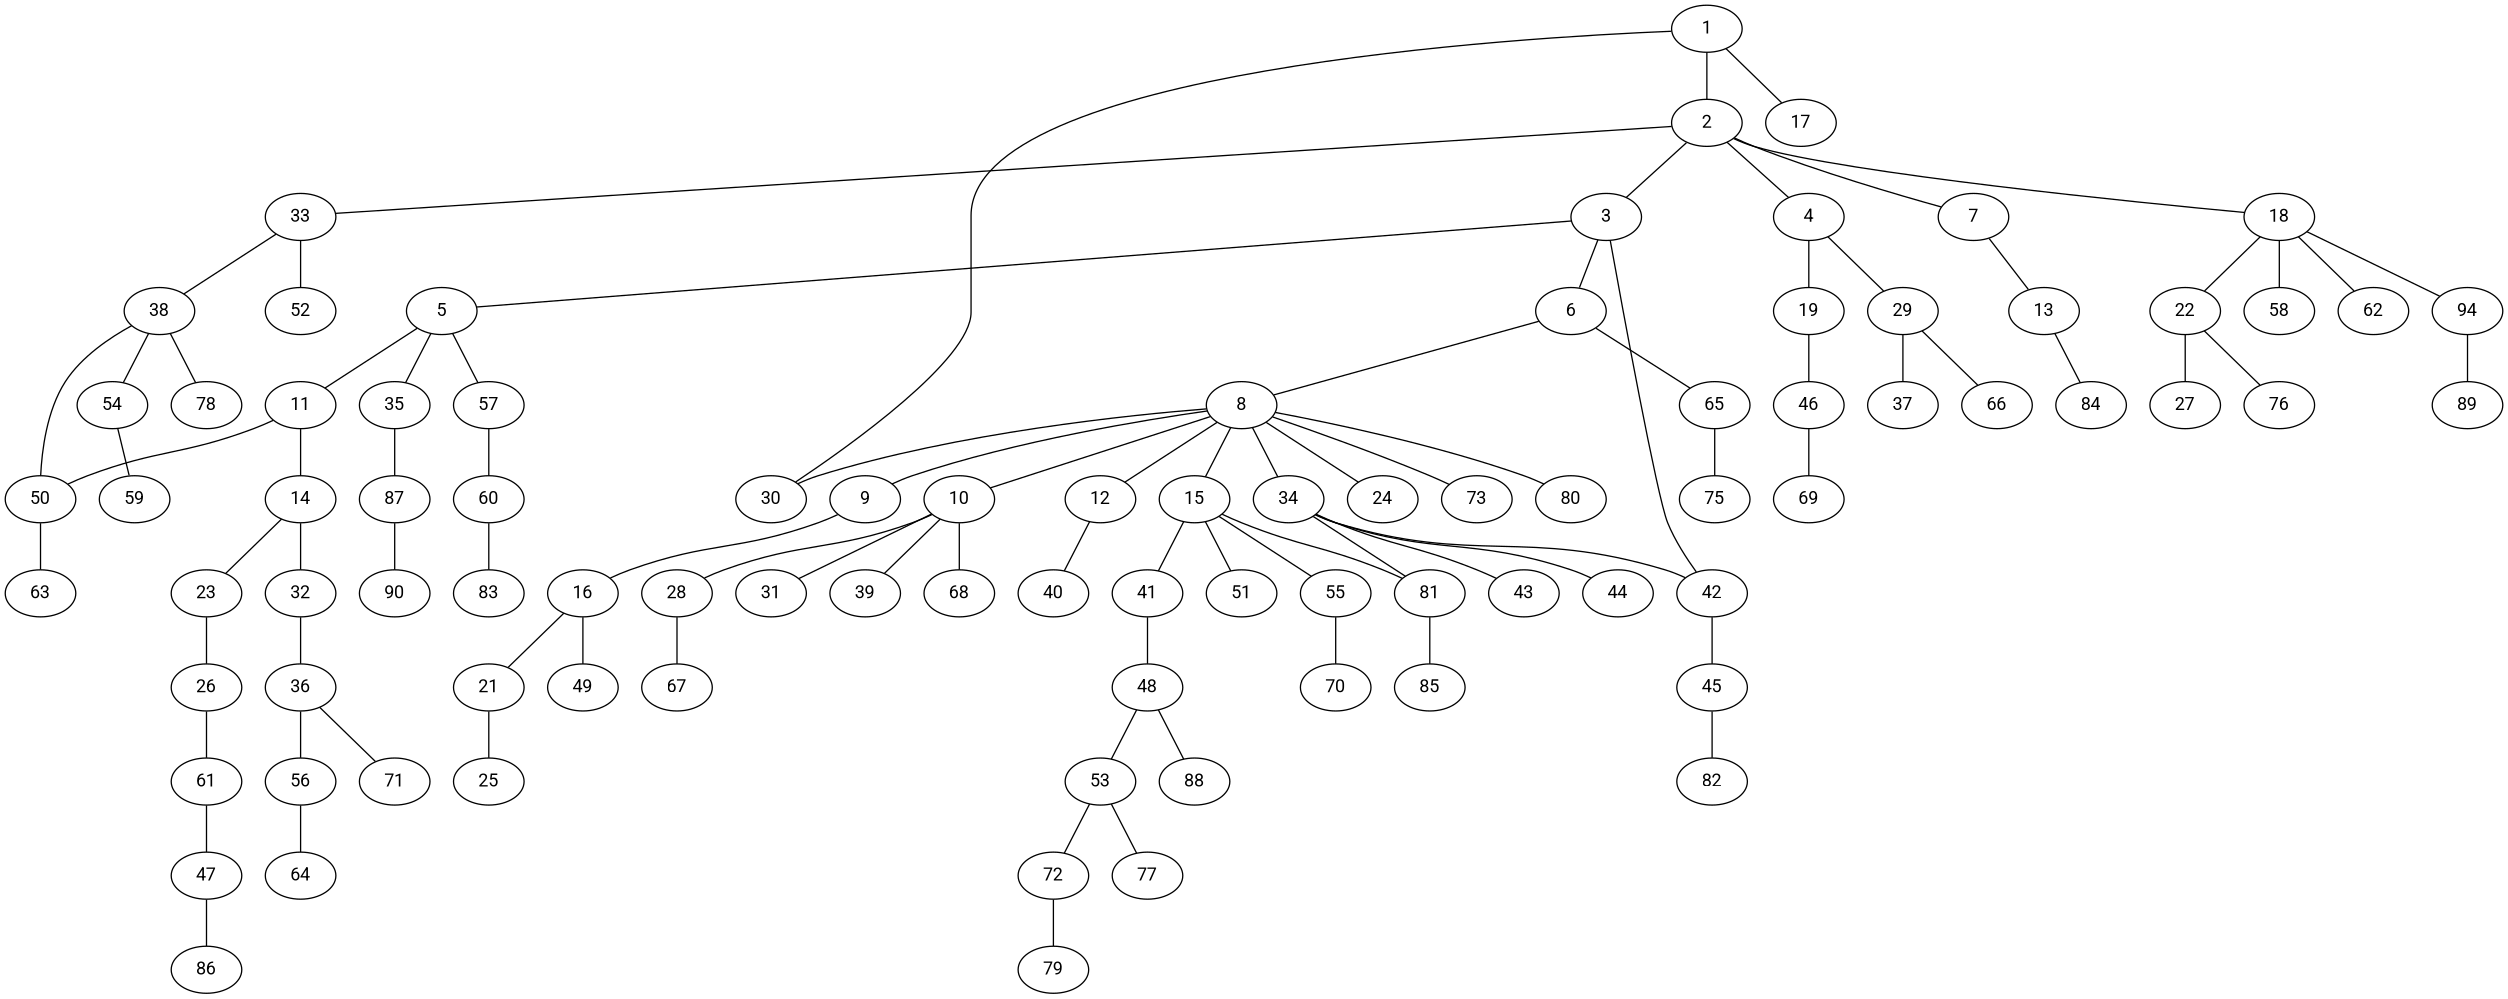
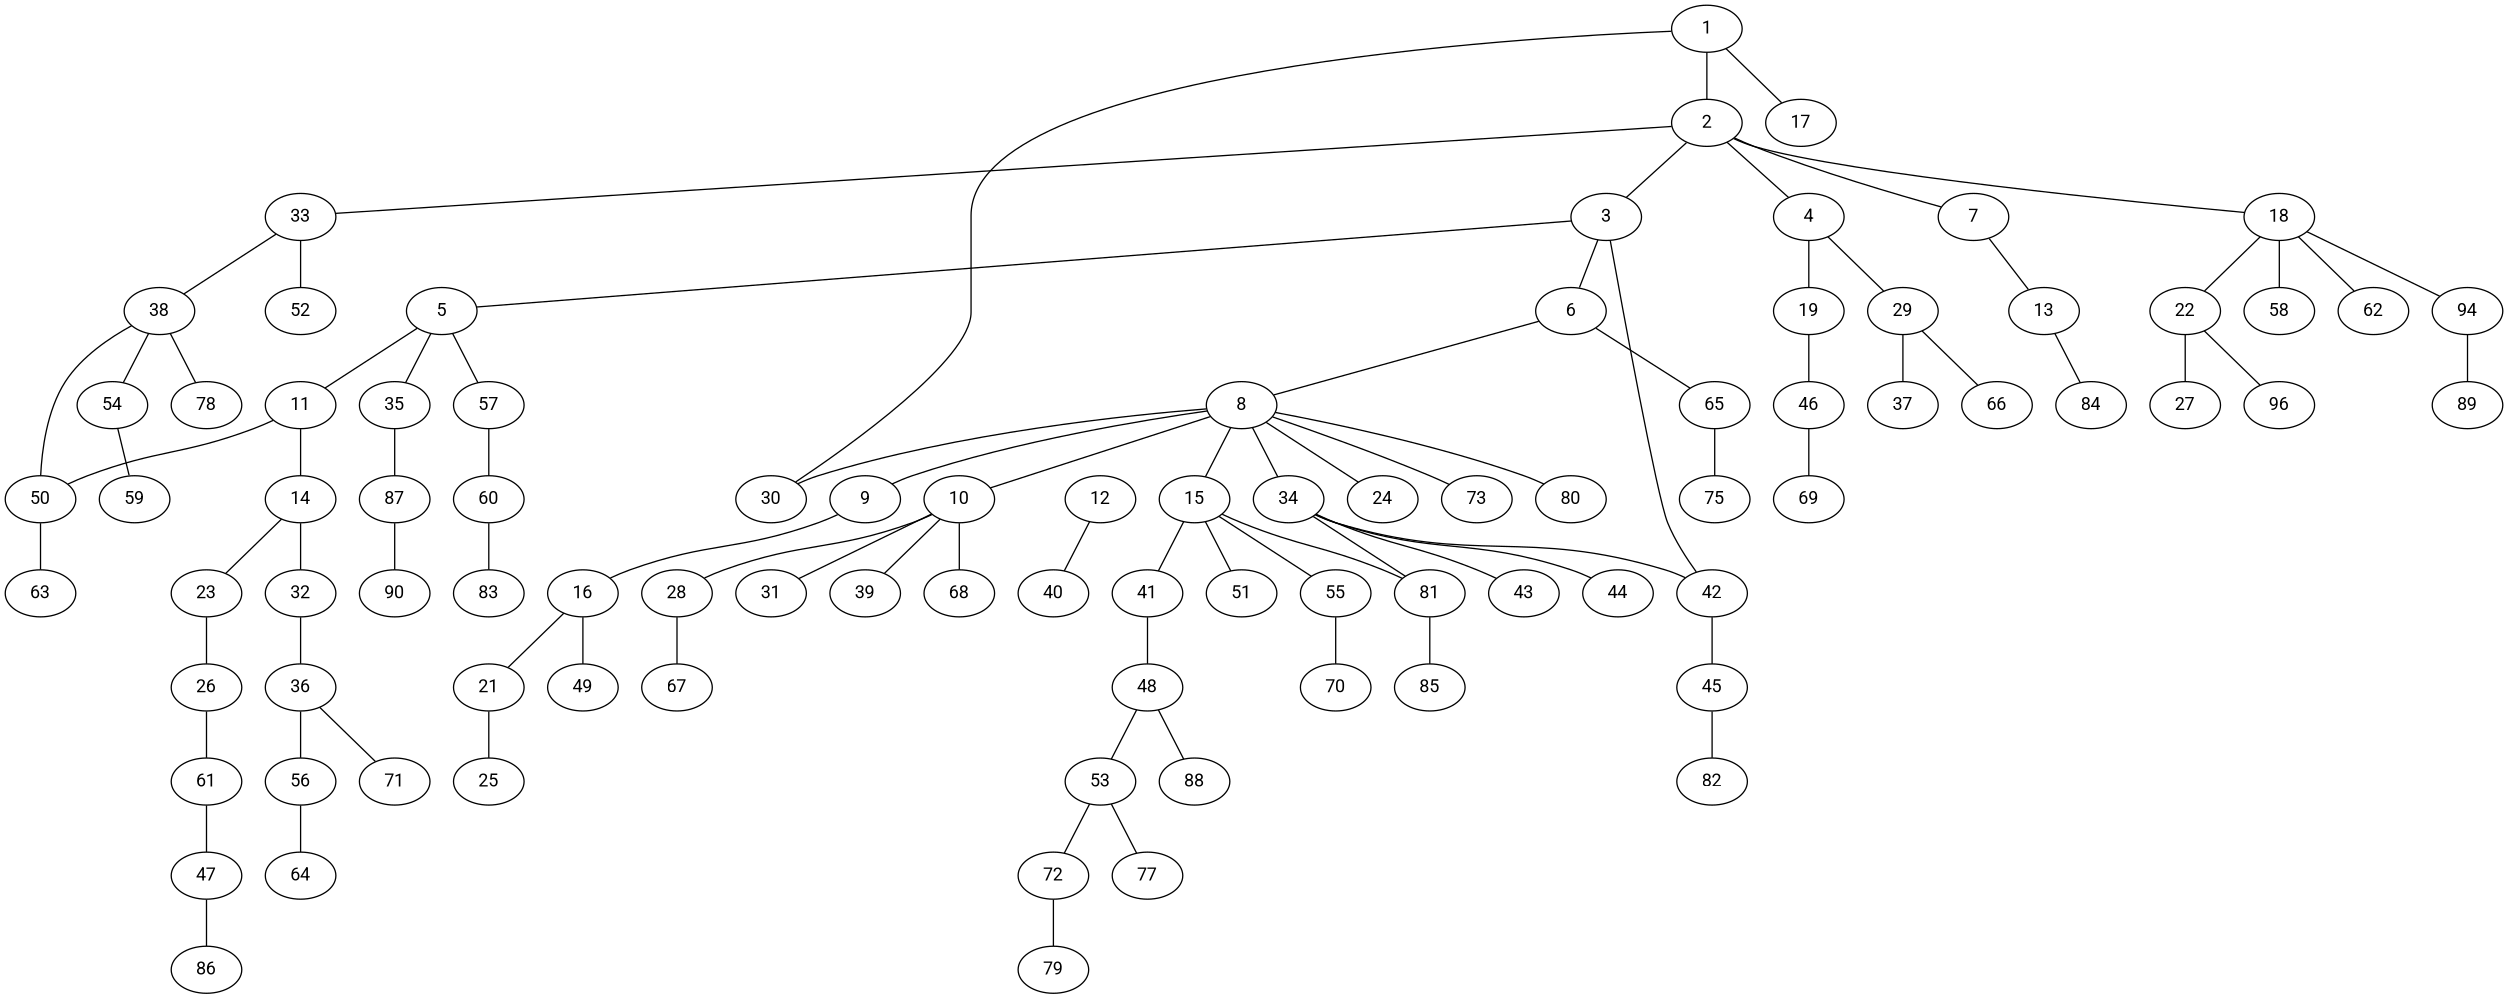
(2279, 405) -> (2279, 405)
(1171, 452) -> none
